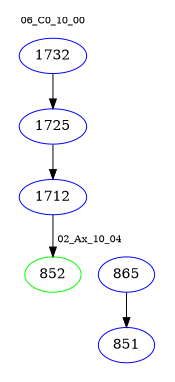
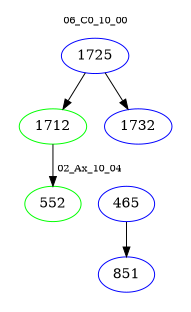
(53, 86) -> (114, 87)
(53, 197) -> (53, 126)
(53, 275) -> (53, 204)
(126, 275) -> (126, 204)
